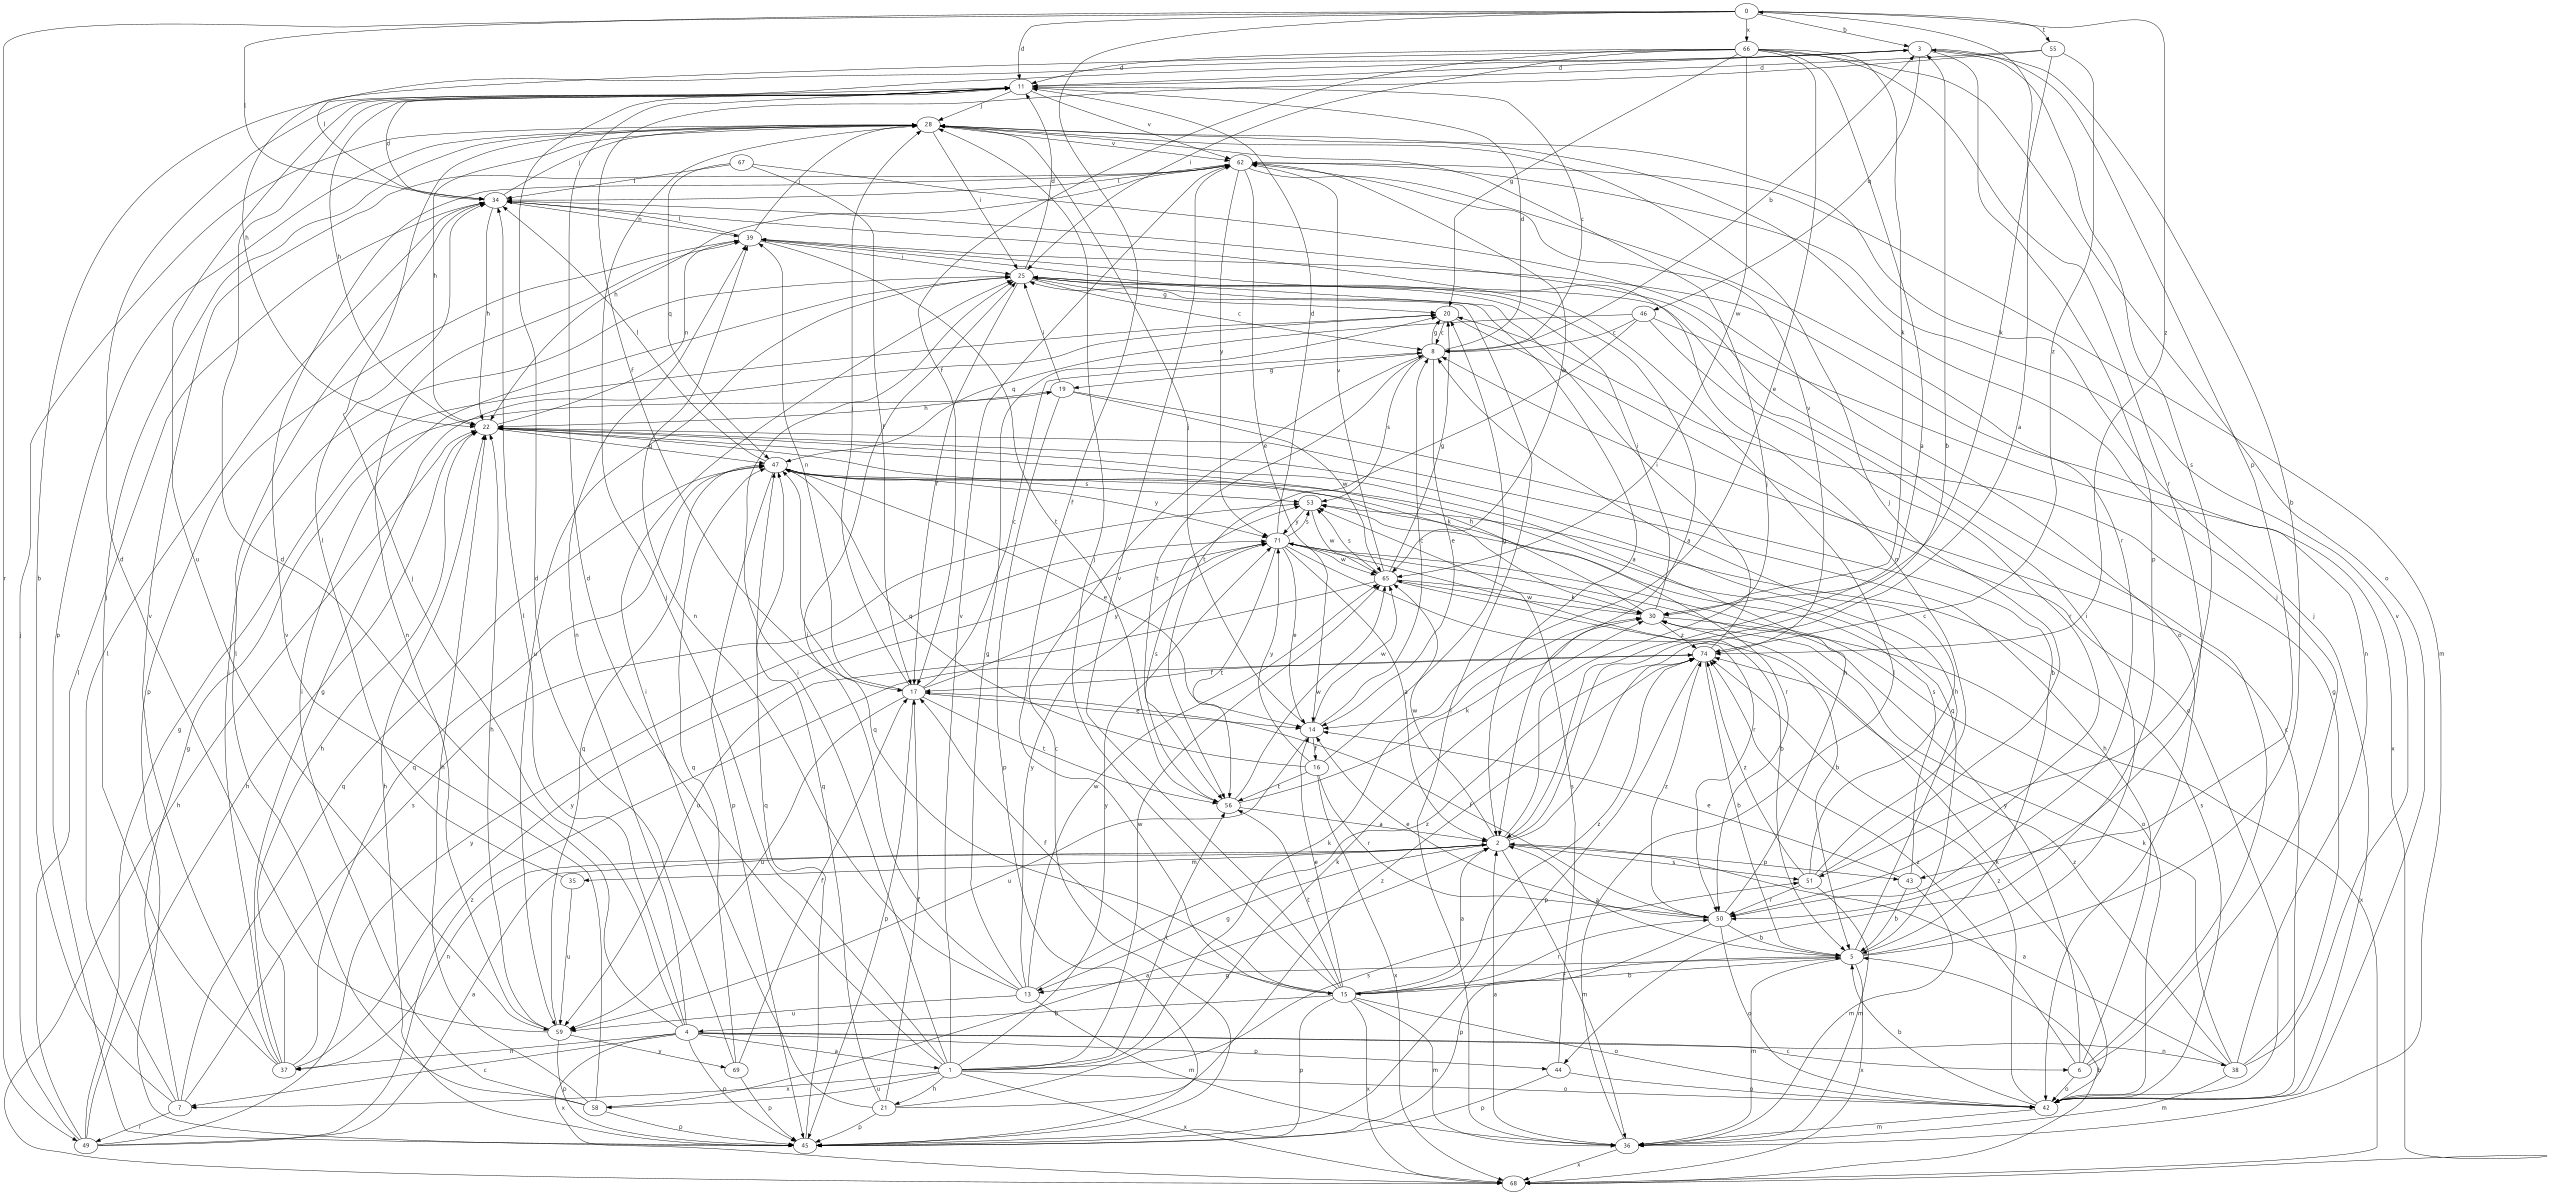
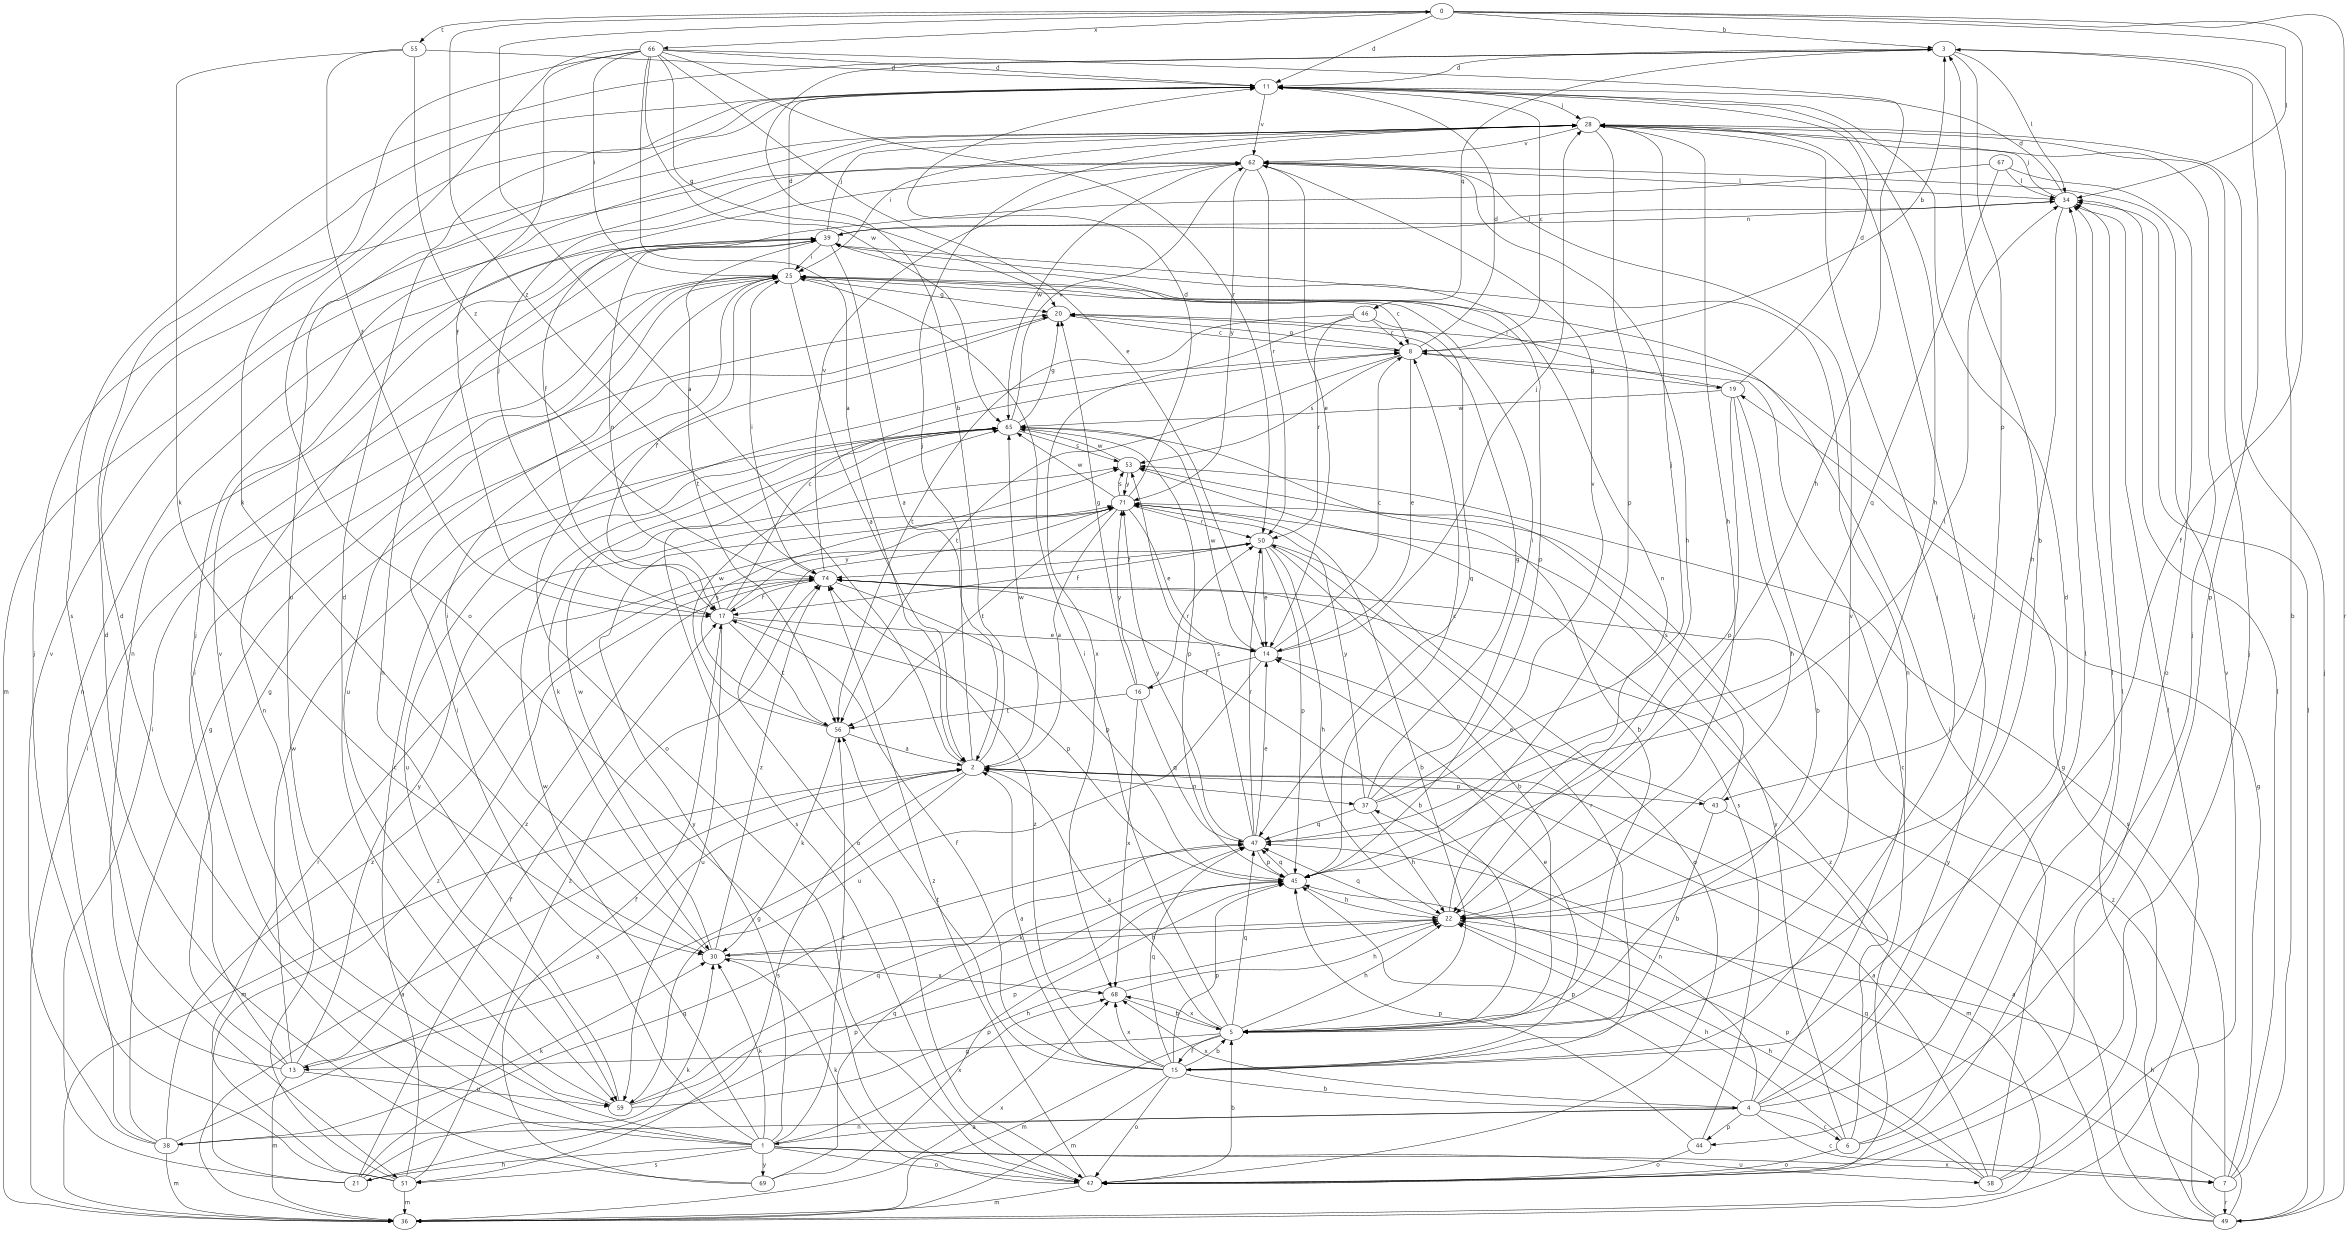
none -> (1713, 109)
none -> (1192, 617)
(573, 881) -> none
(646, 1051) -> (763, 1163)
